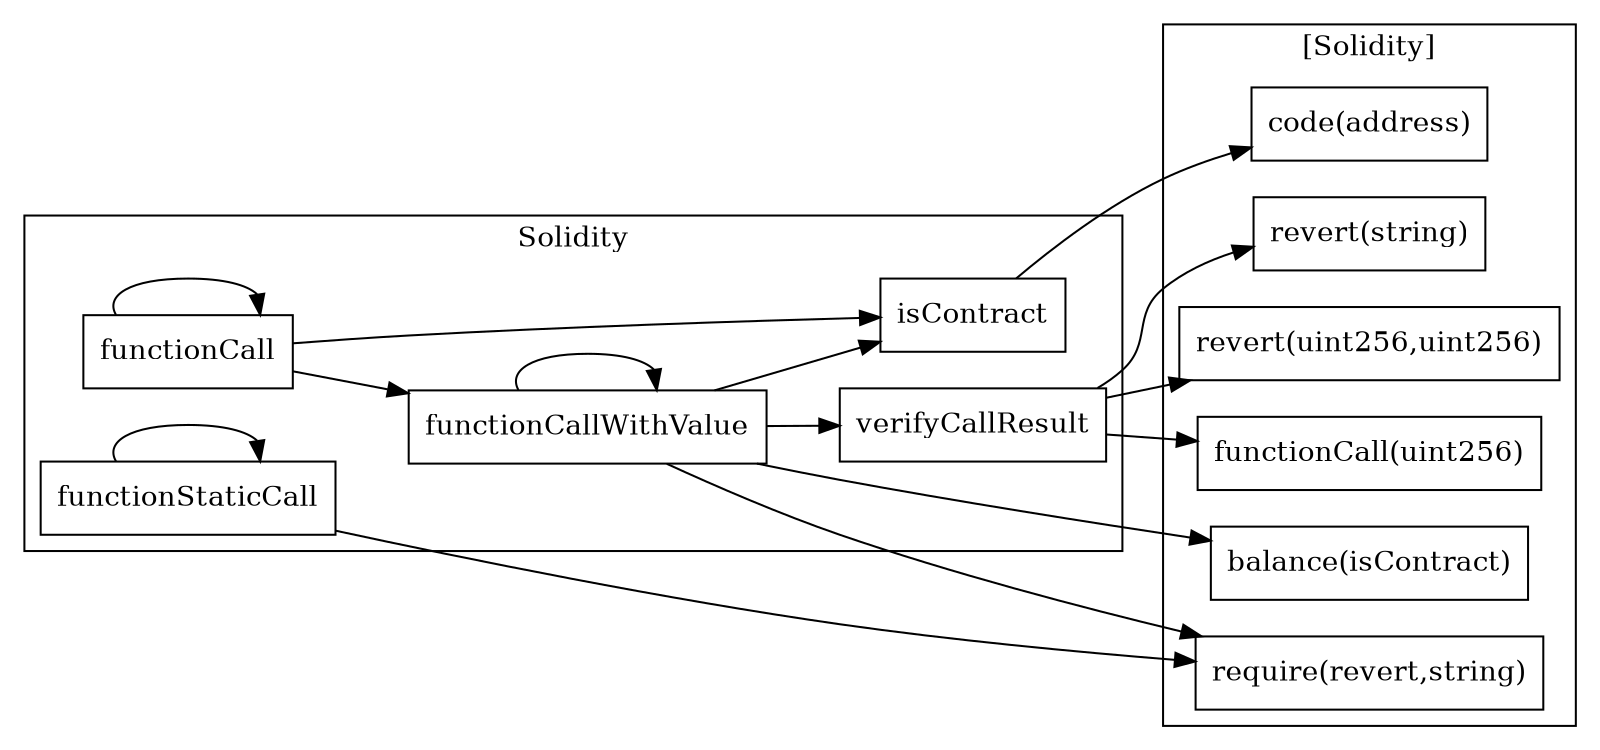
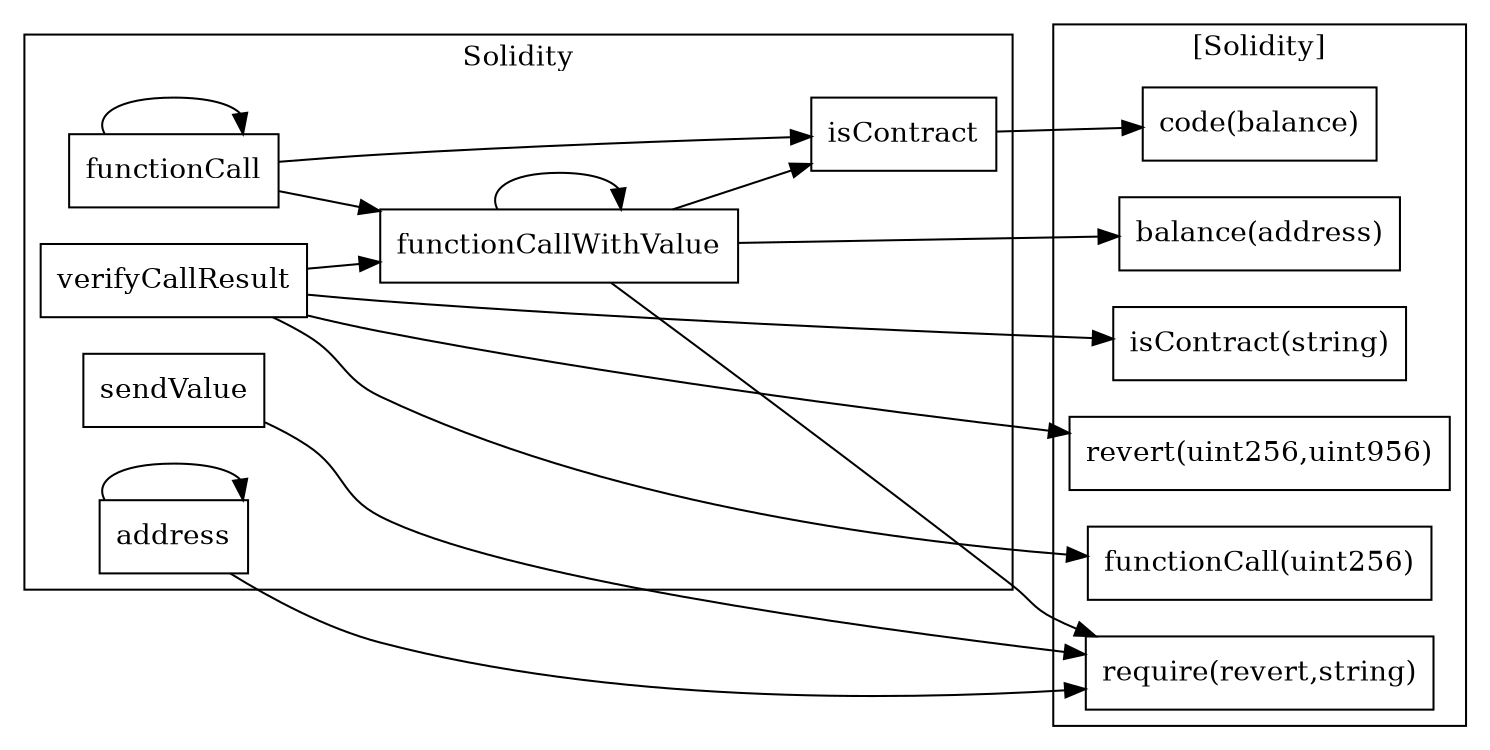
(1369, 124) -> (1260, 124)
(1369, 234) -> (1260, 344)
(1369, 344) -> (1260, 453)
none -> (174, 390)
(793, 426) -> (333, 266)
(188, 498) -> (174, 537)
(1369, 563) -> (1260, 234)
